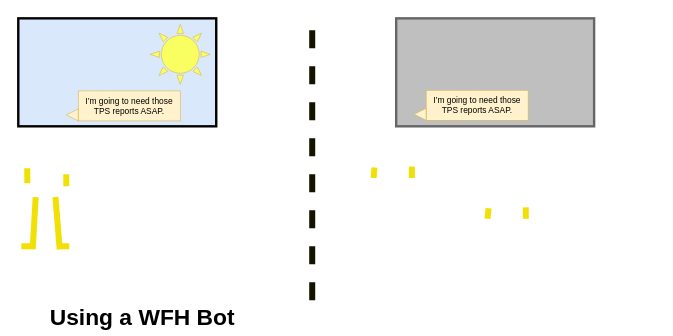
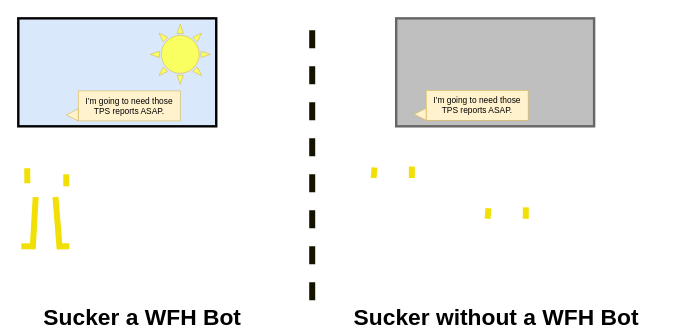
(143, 317) -> (143, 317)
none -> (497, 317)
